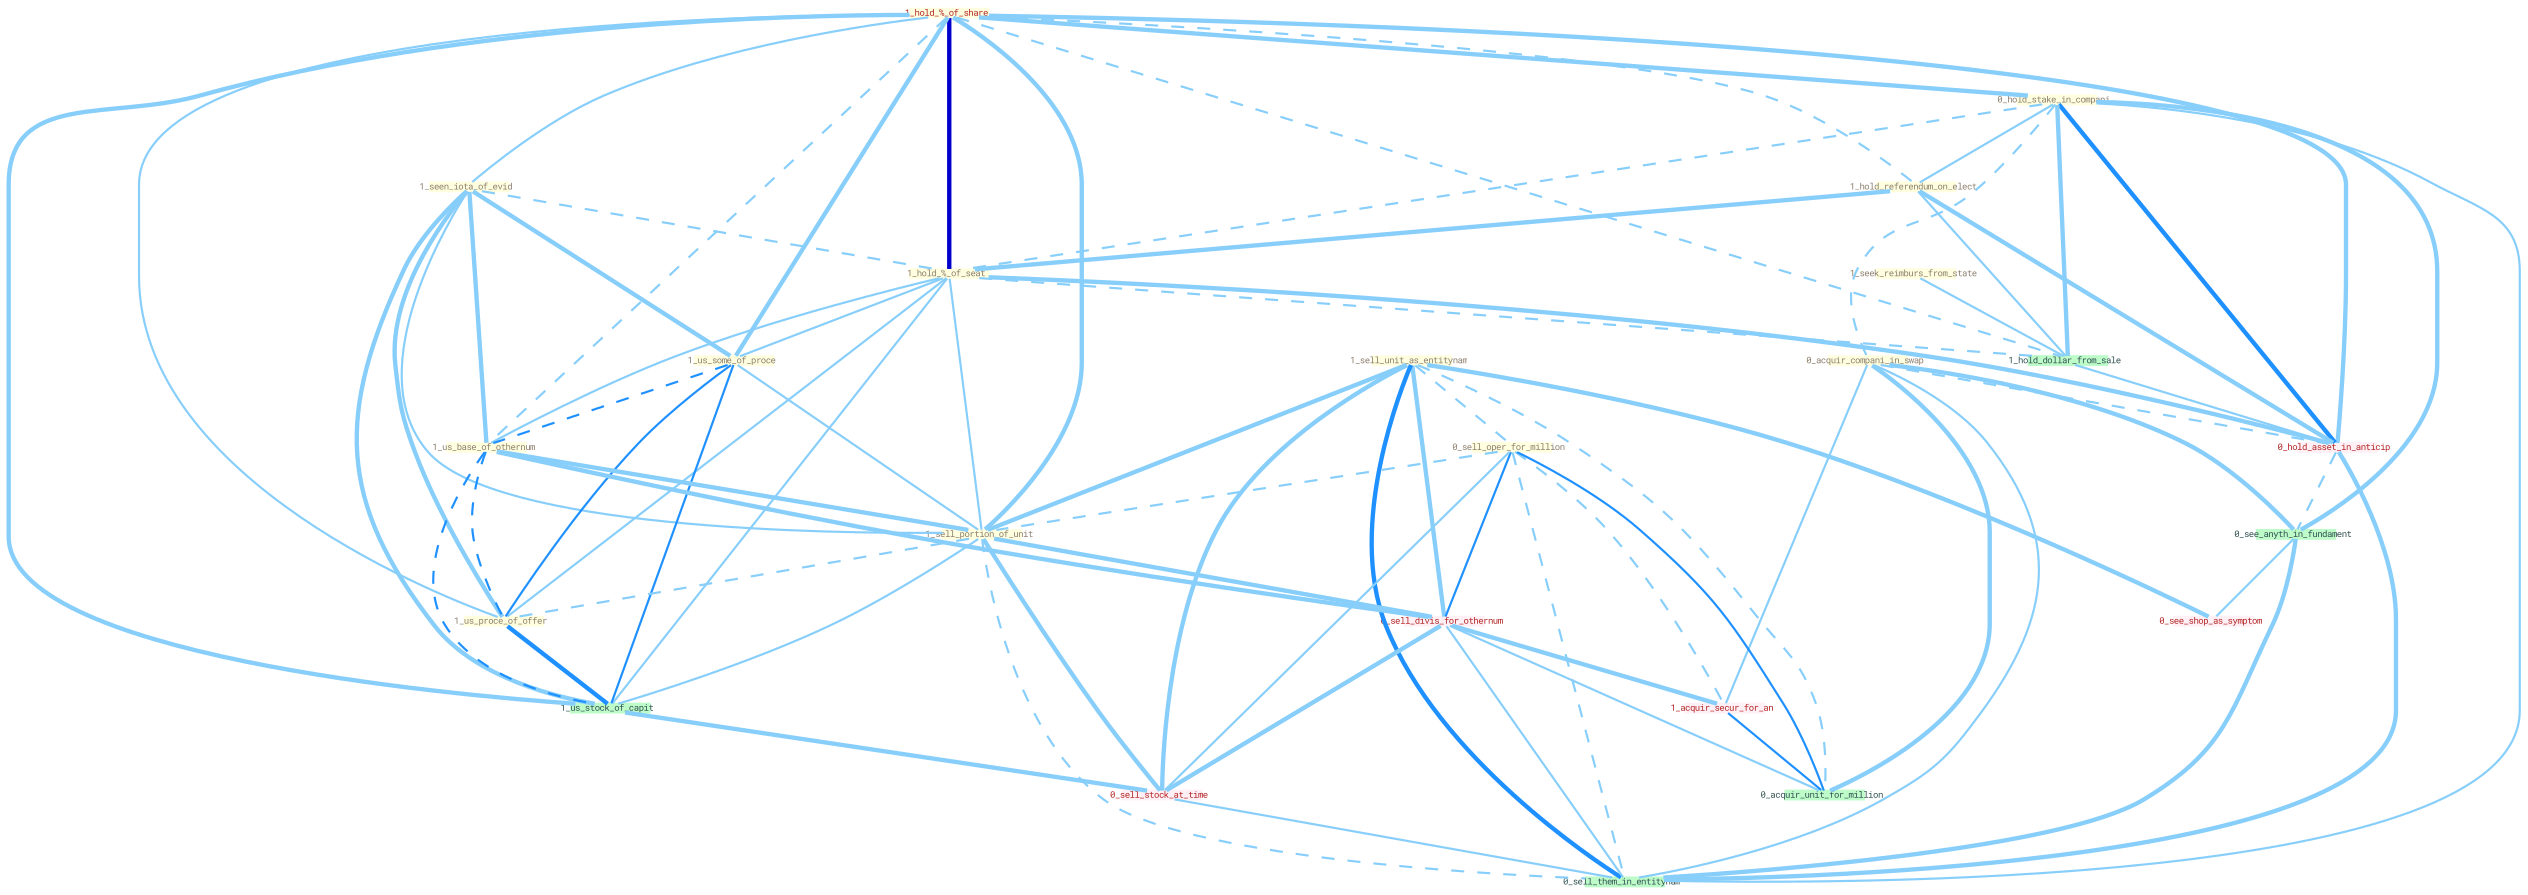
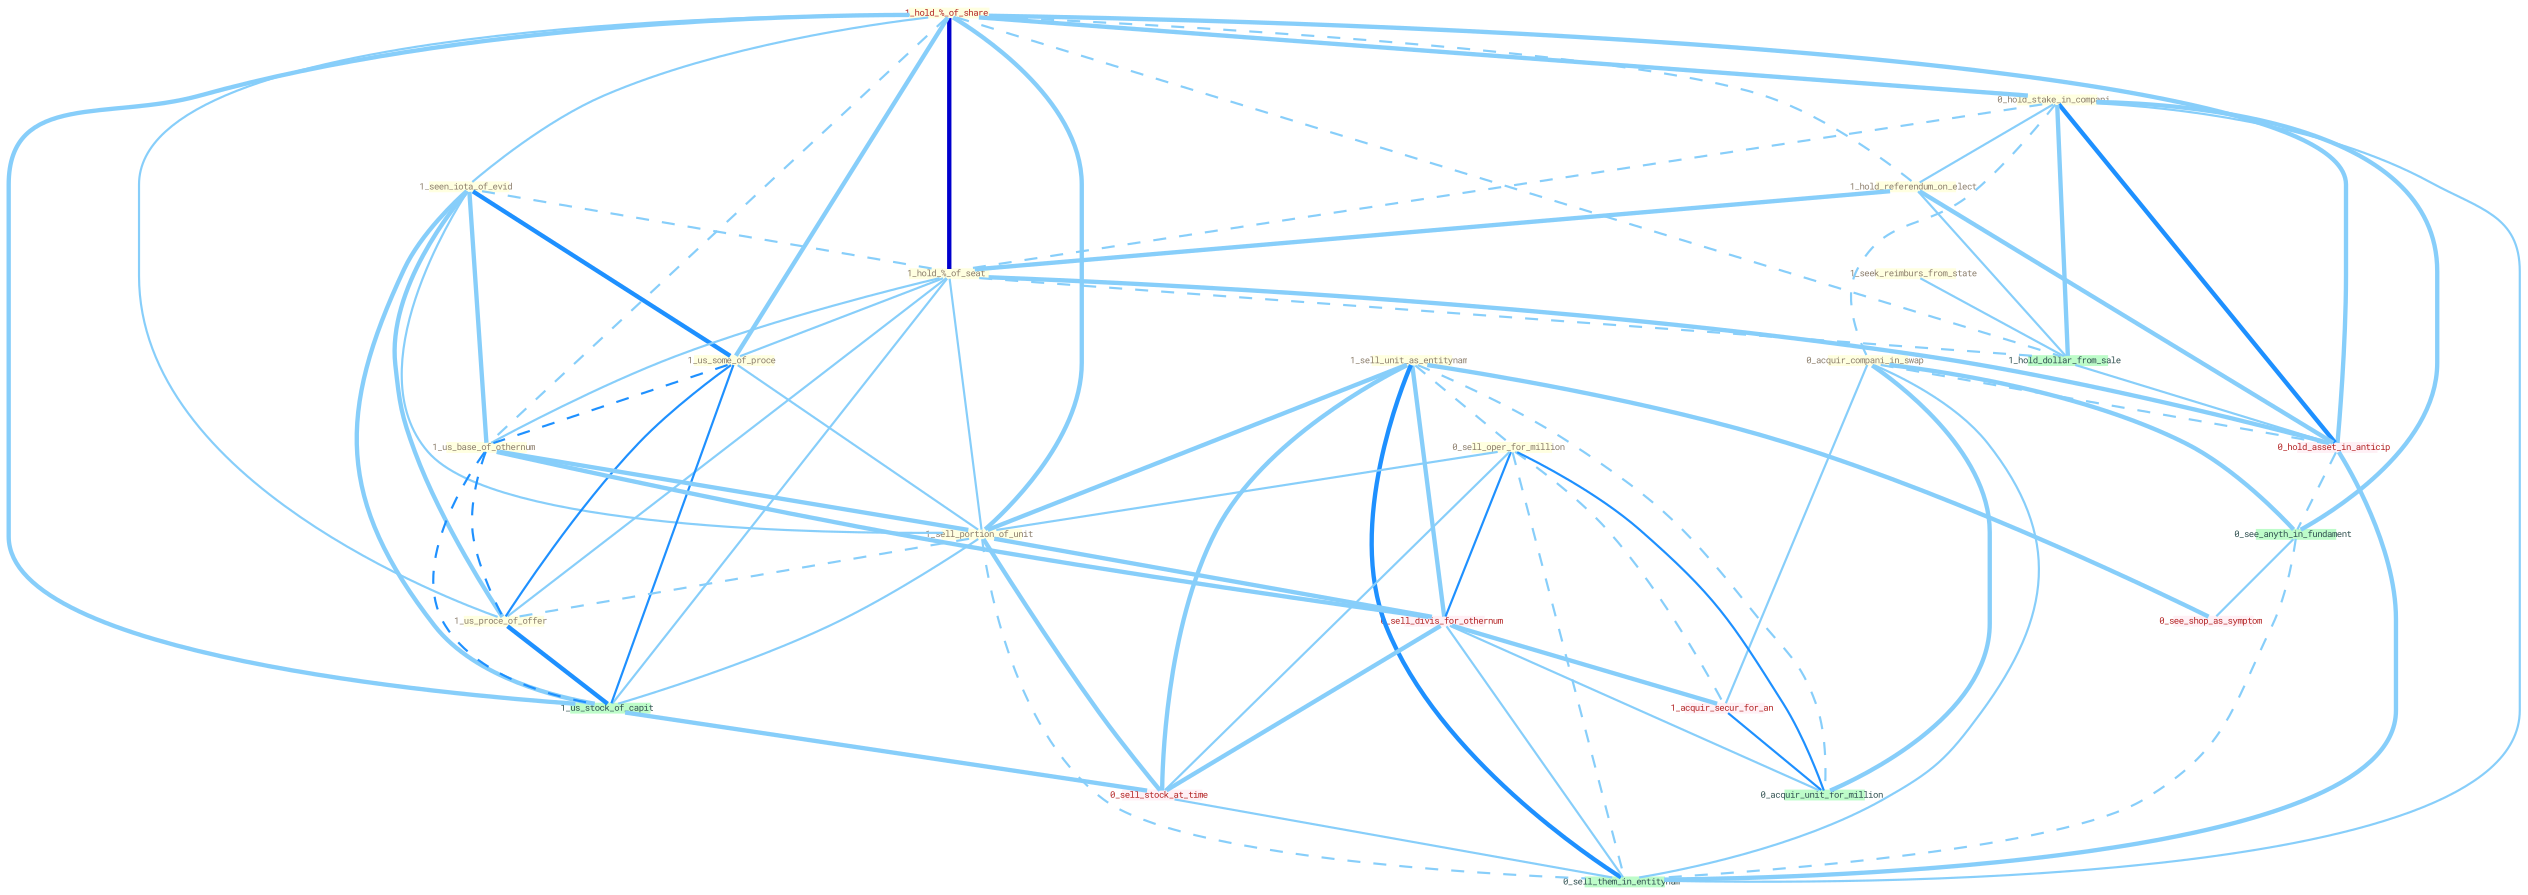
(602, 274) -> (602, 274)
(1272, 487) -> (1272, 487)
(2060, 829) -> (2060, 829)
